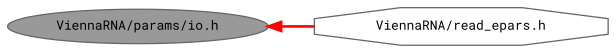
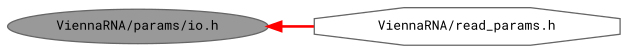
(461, 26) -> (467, 26)
